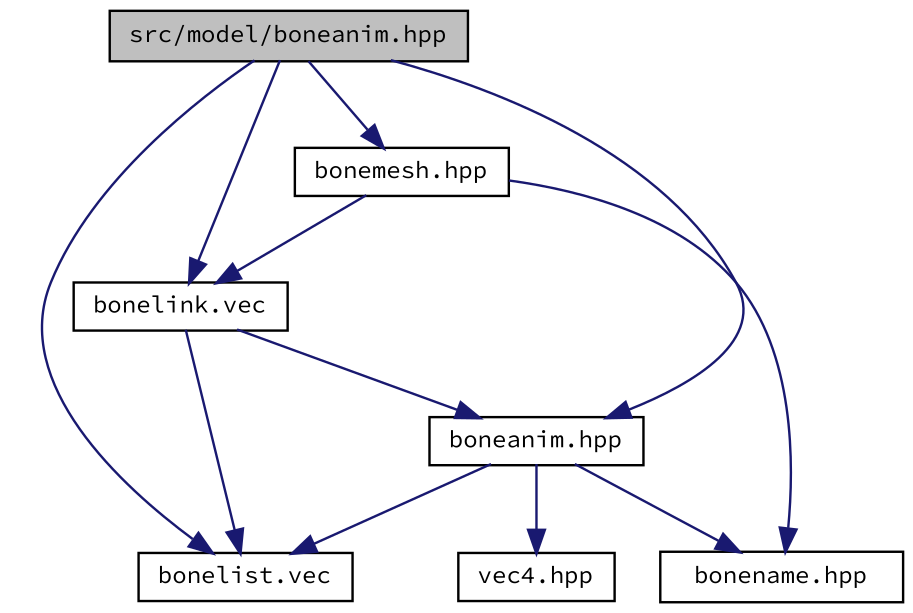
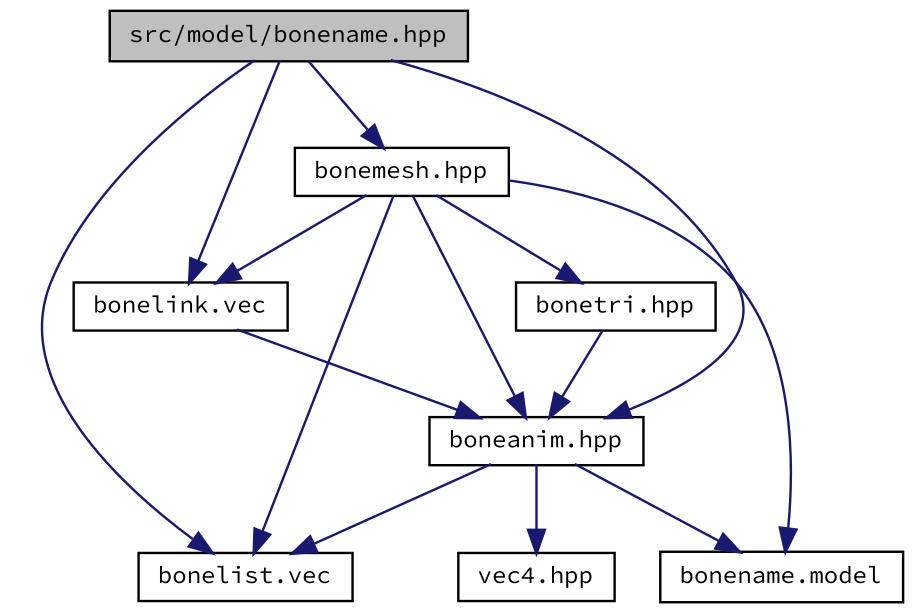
(289, 36) -> (289, 36)
none -> (464, 296)
none -> (616, 307)
(210, 430) -> (335, 347)
(782, 577) -> (782, 577)
